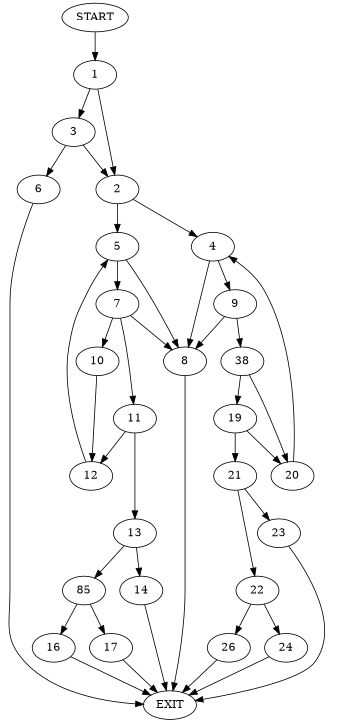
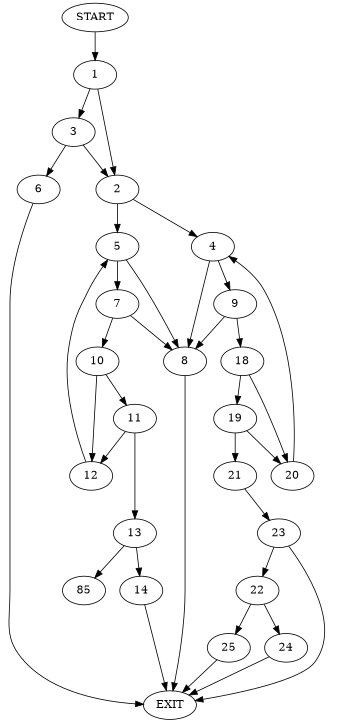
(128, 357) -> (114, 387)
(242, 361) -> (242, 361)
(246, 529) -> (270, 558)
(54, 648) -> none
(111, 648) -> none
(229, 648) -> (229, 648)
